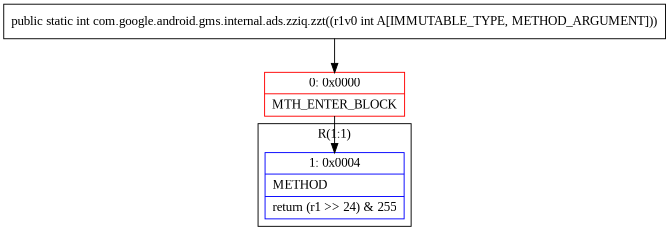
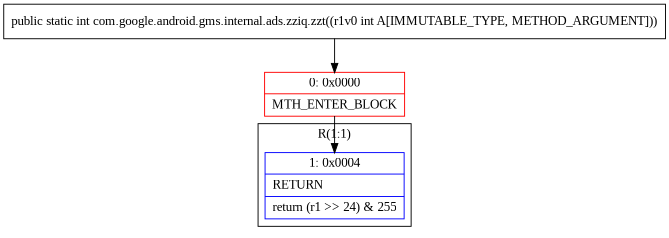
(300, 185) -> (298, 185)
